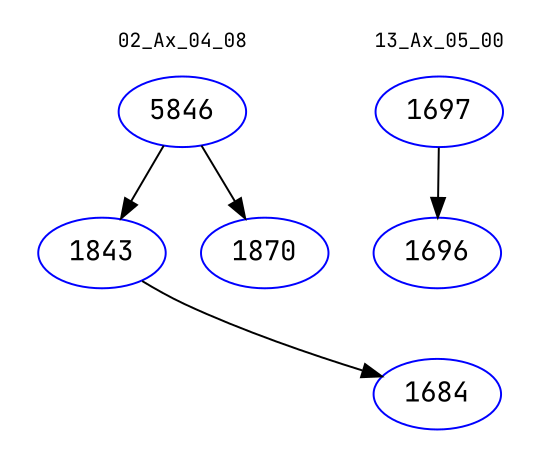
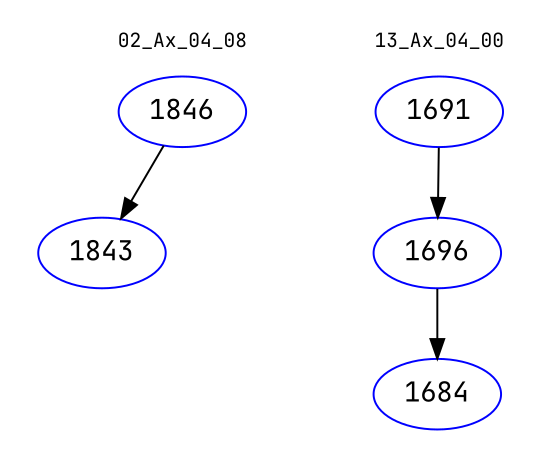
(440, 42) -> (440, 42)
(182, 112) -> (182, 112)
(439, 112) -> (439, 112)
(265, 253) -> none
(250, 332) -> (437, 314)
